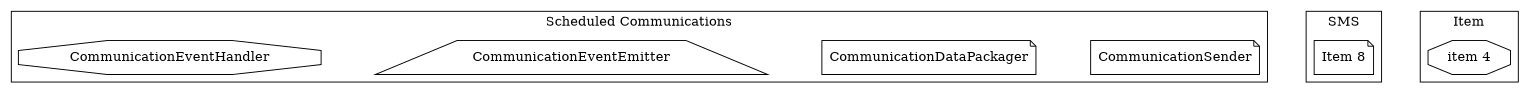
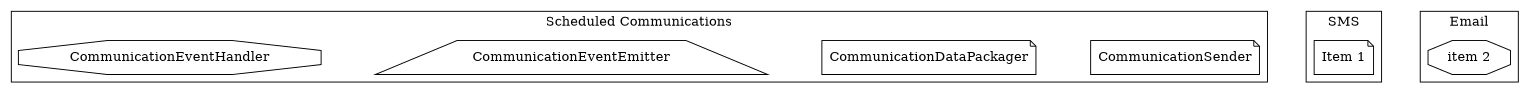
(1469, 22) -> (1469, 22)
(1344, 58) -> (1344, 58)
(1469, 58) -> (1469, 58)
